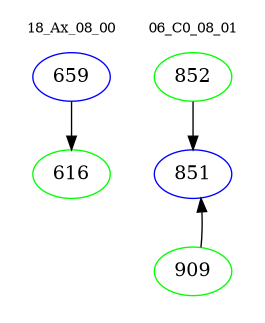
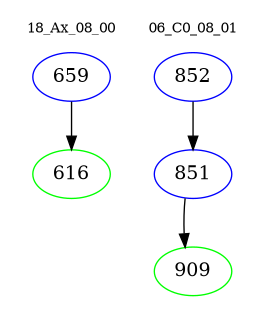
(193, 77) -> (193, 77)
(202, 230) -> (184, 216)
